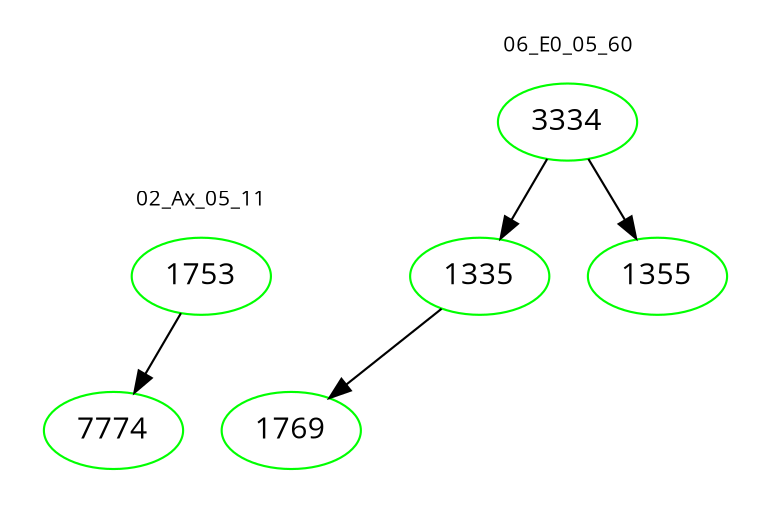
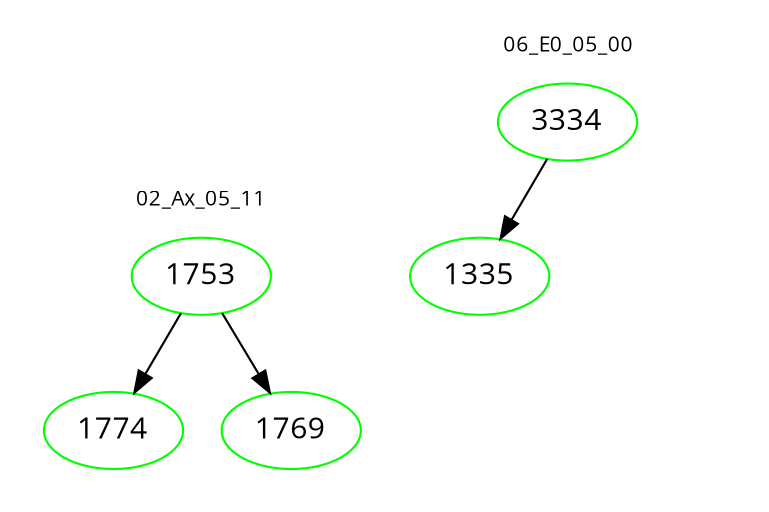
(569, 46) -> (569, 46)
(657, 276) -> none
(394, 347) -> (240, 344)
(114, 430) -> (114, 430)
